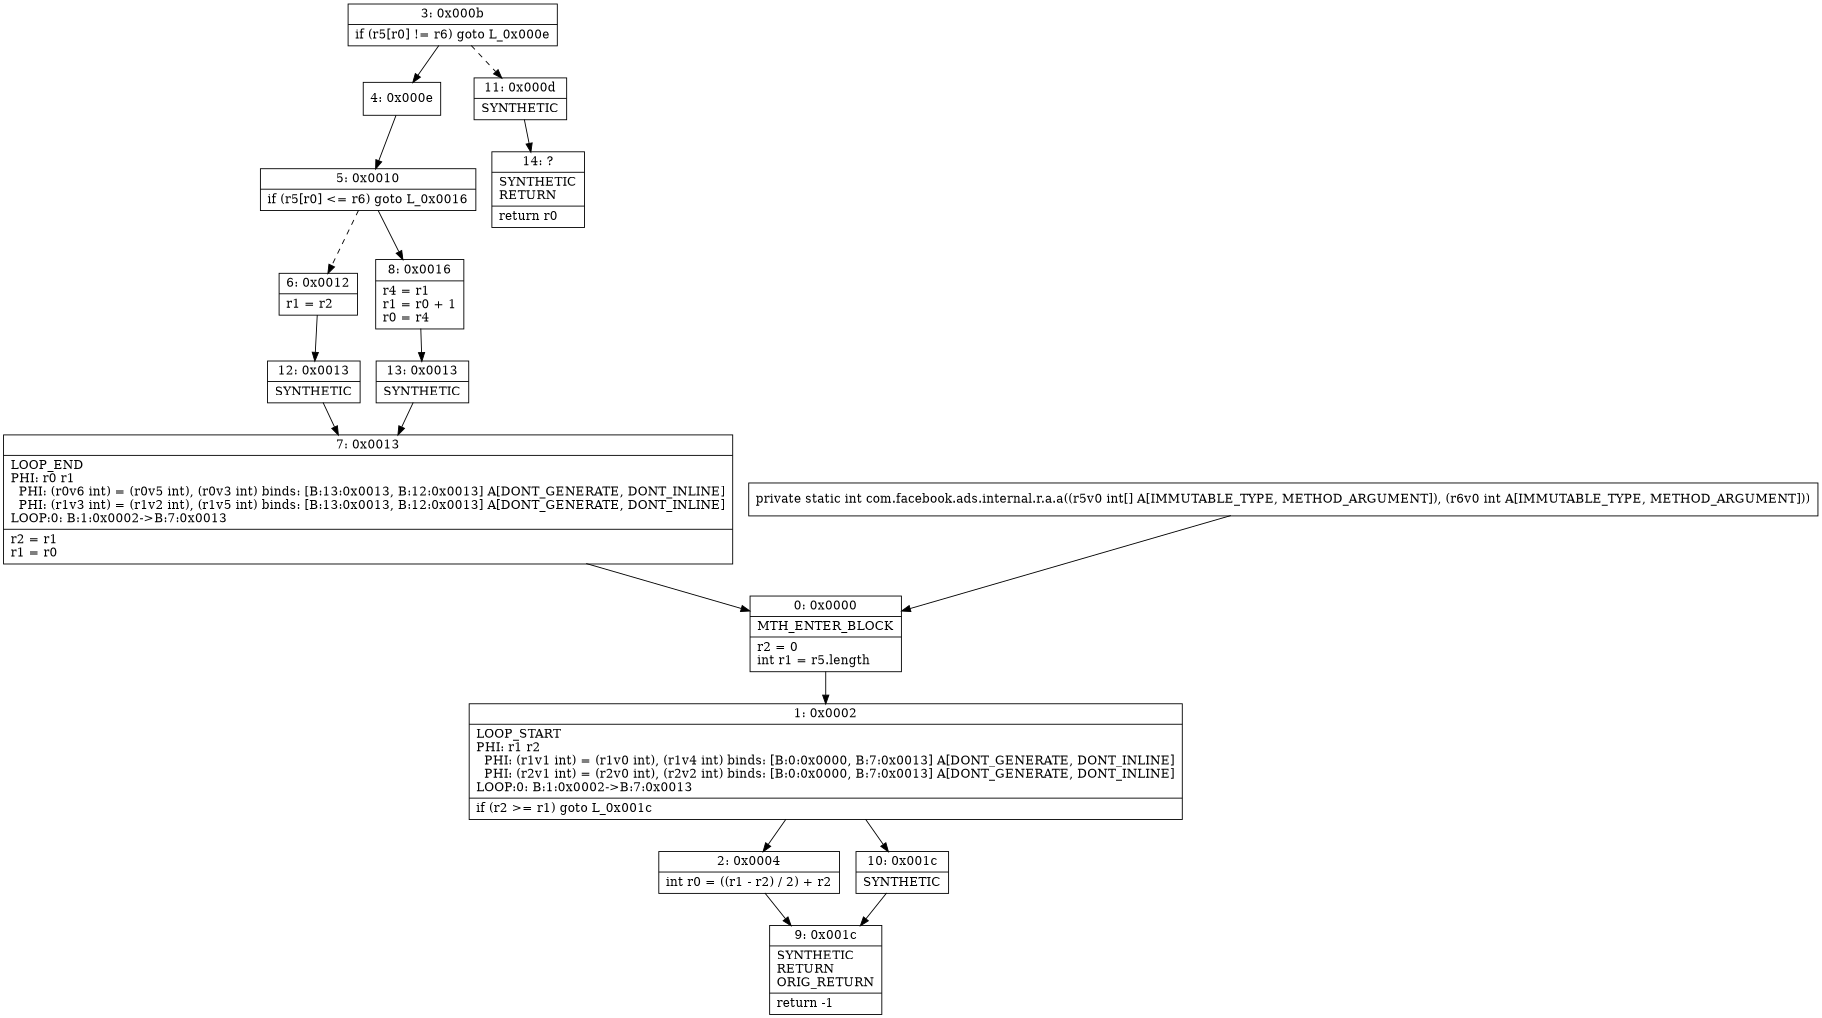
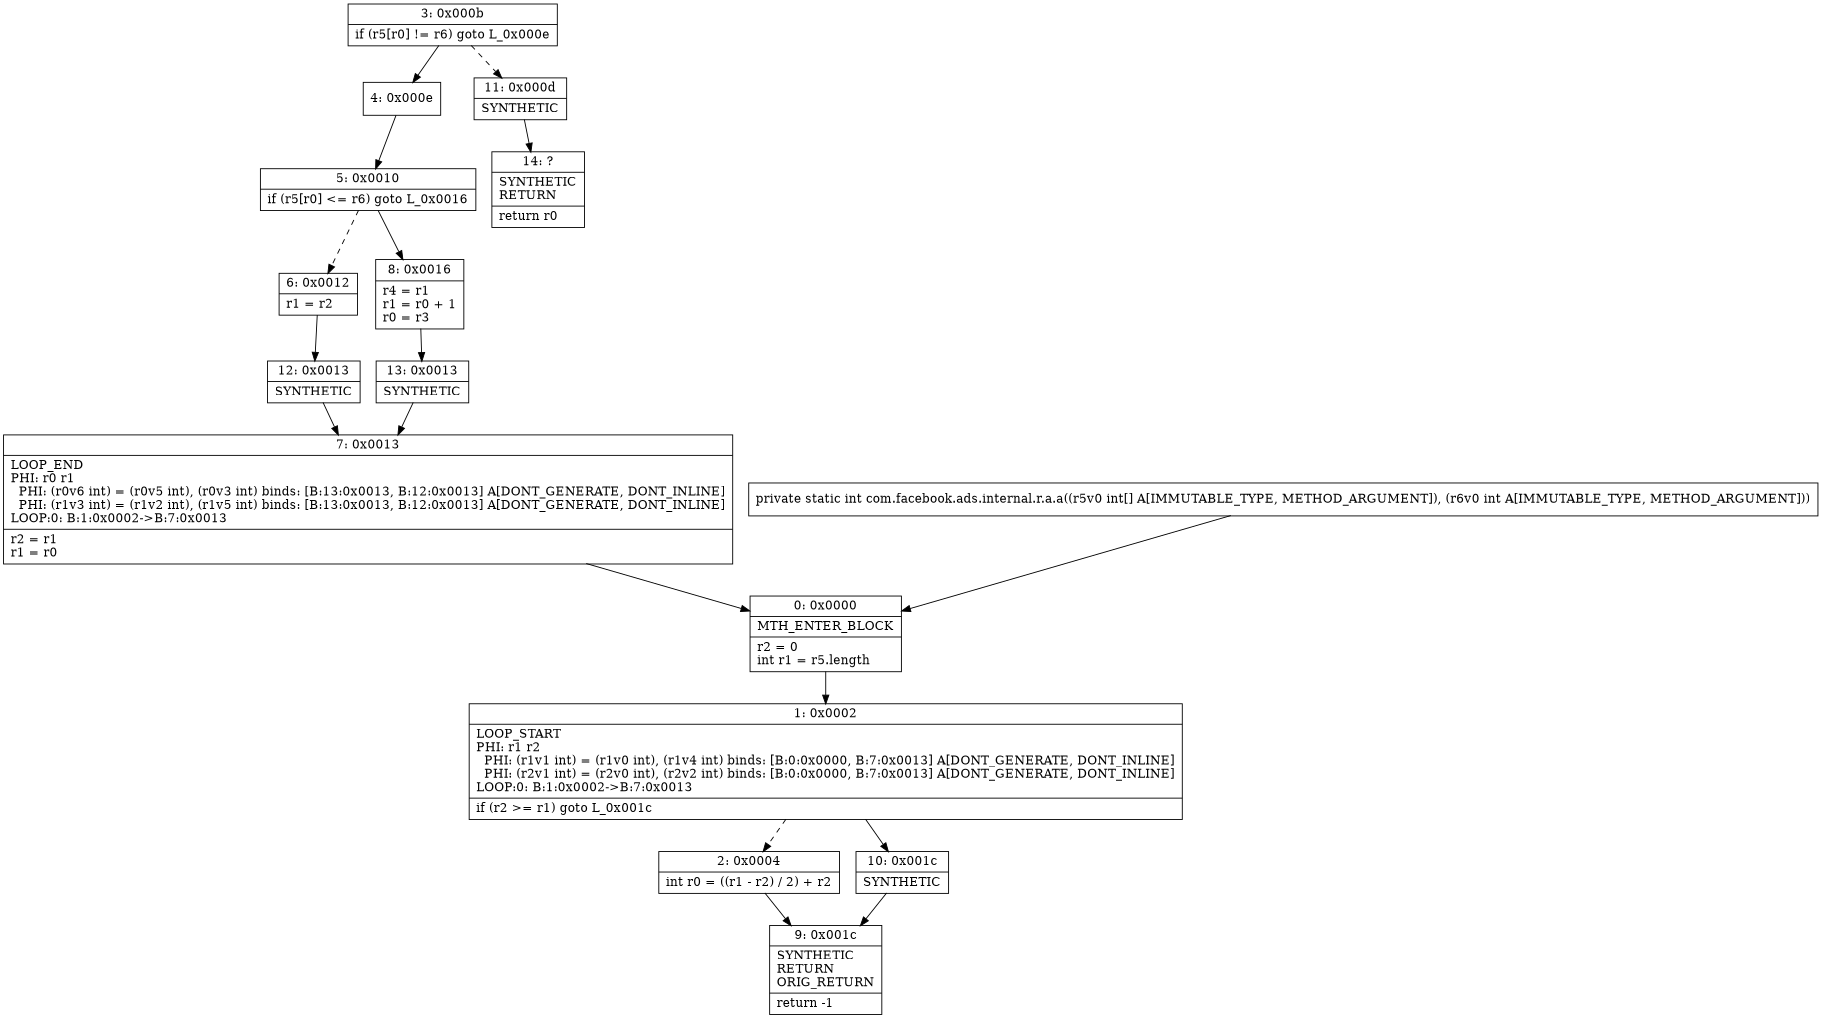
(406, 318) -> (406, 318)
(777, 832) -> (777, 832)
